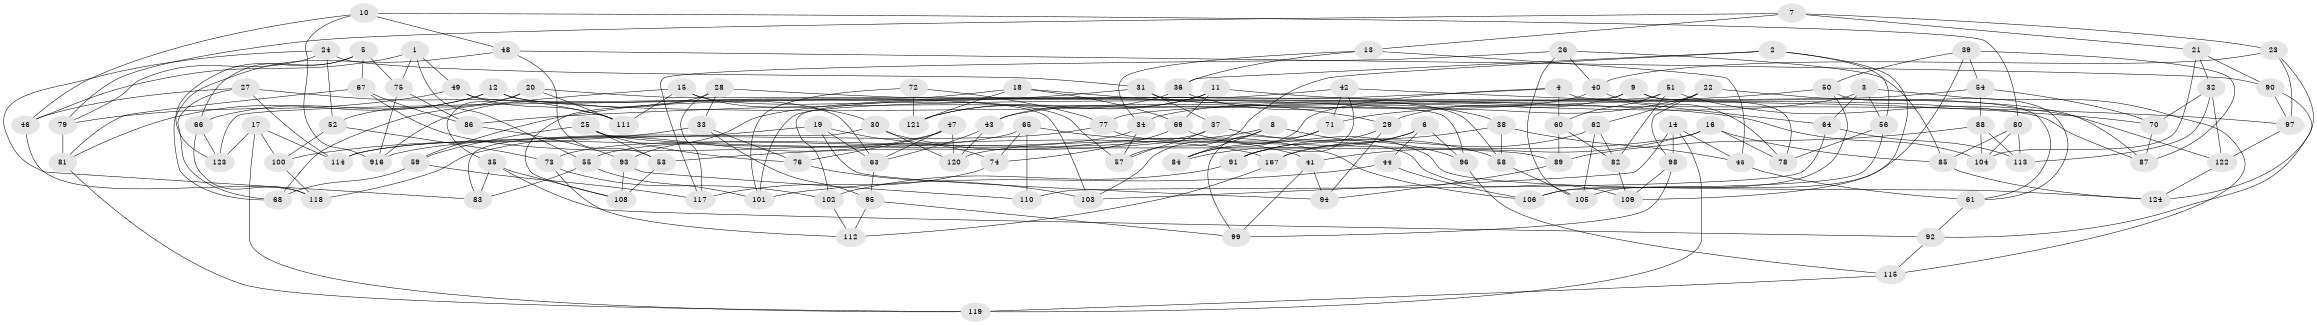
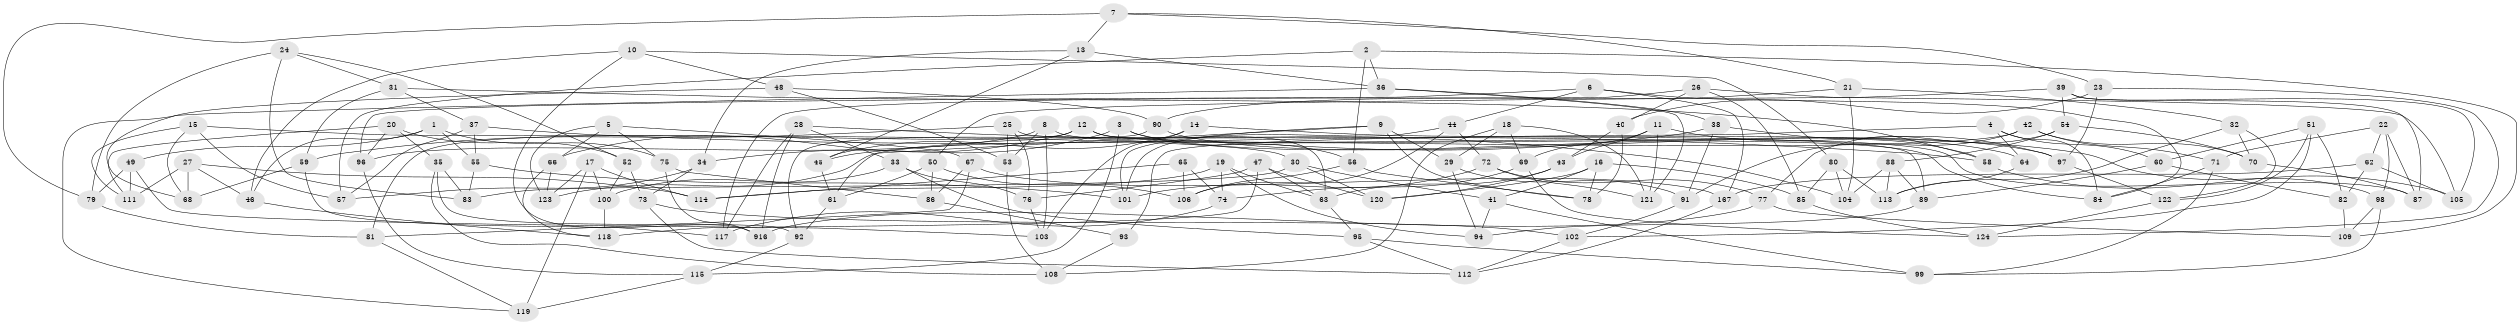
none -> (1470, 144)
(1027, 200) -> none
(1407, 301) -> (297, 111)
